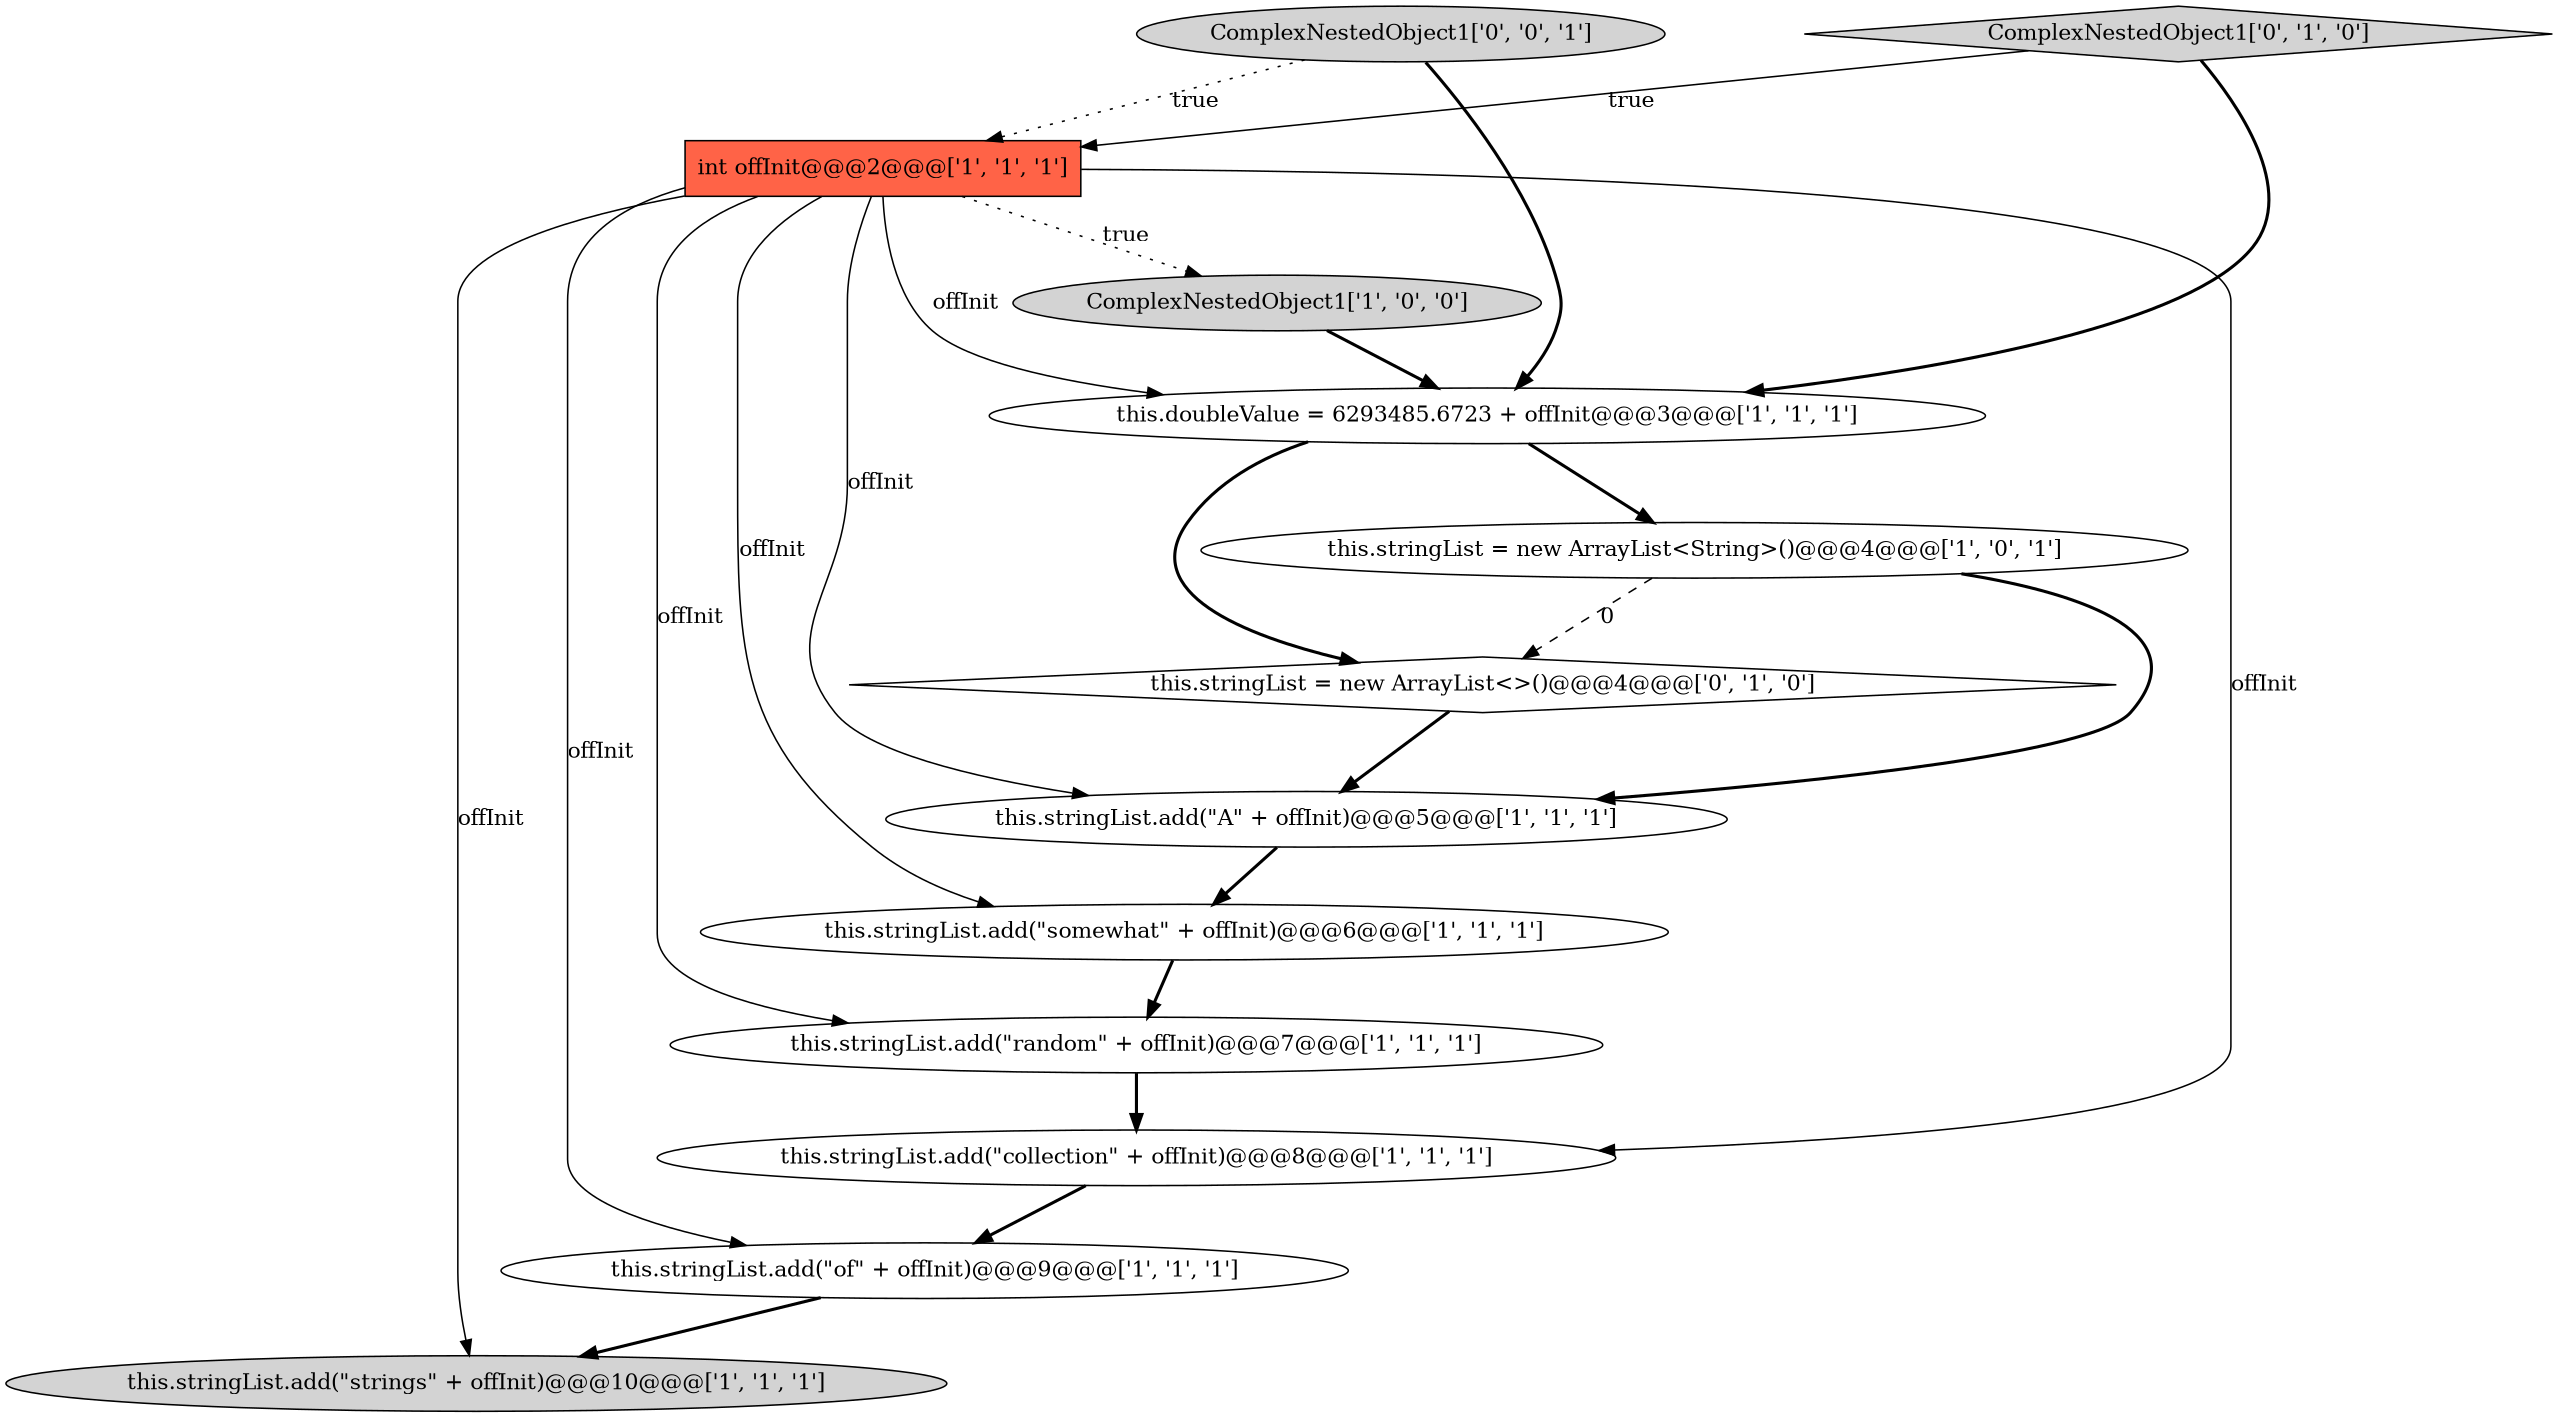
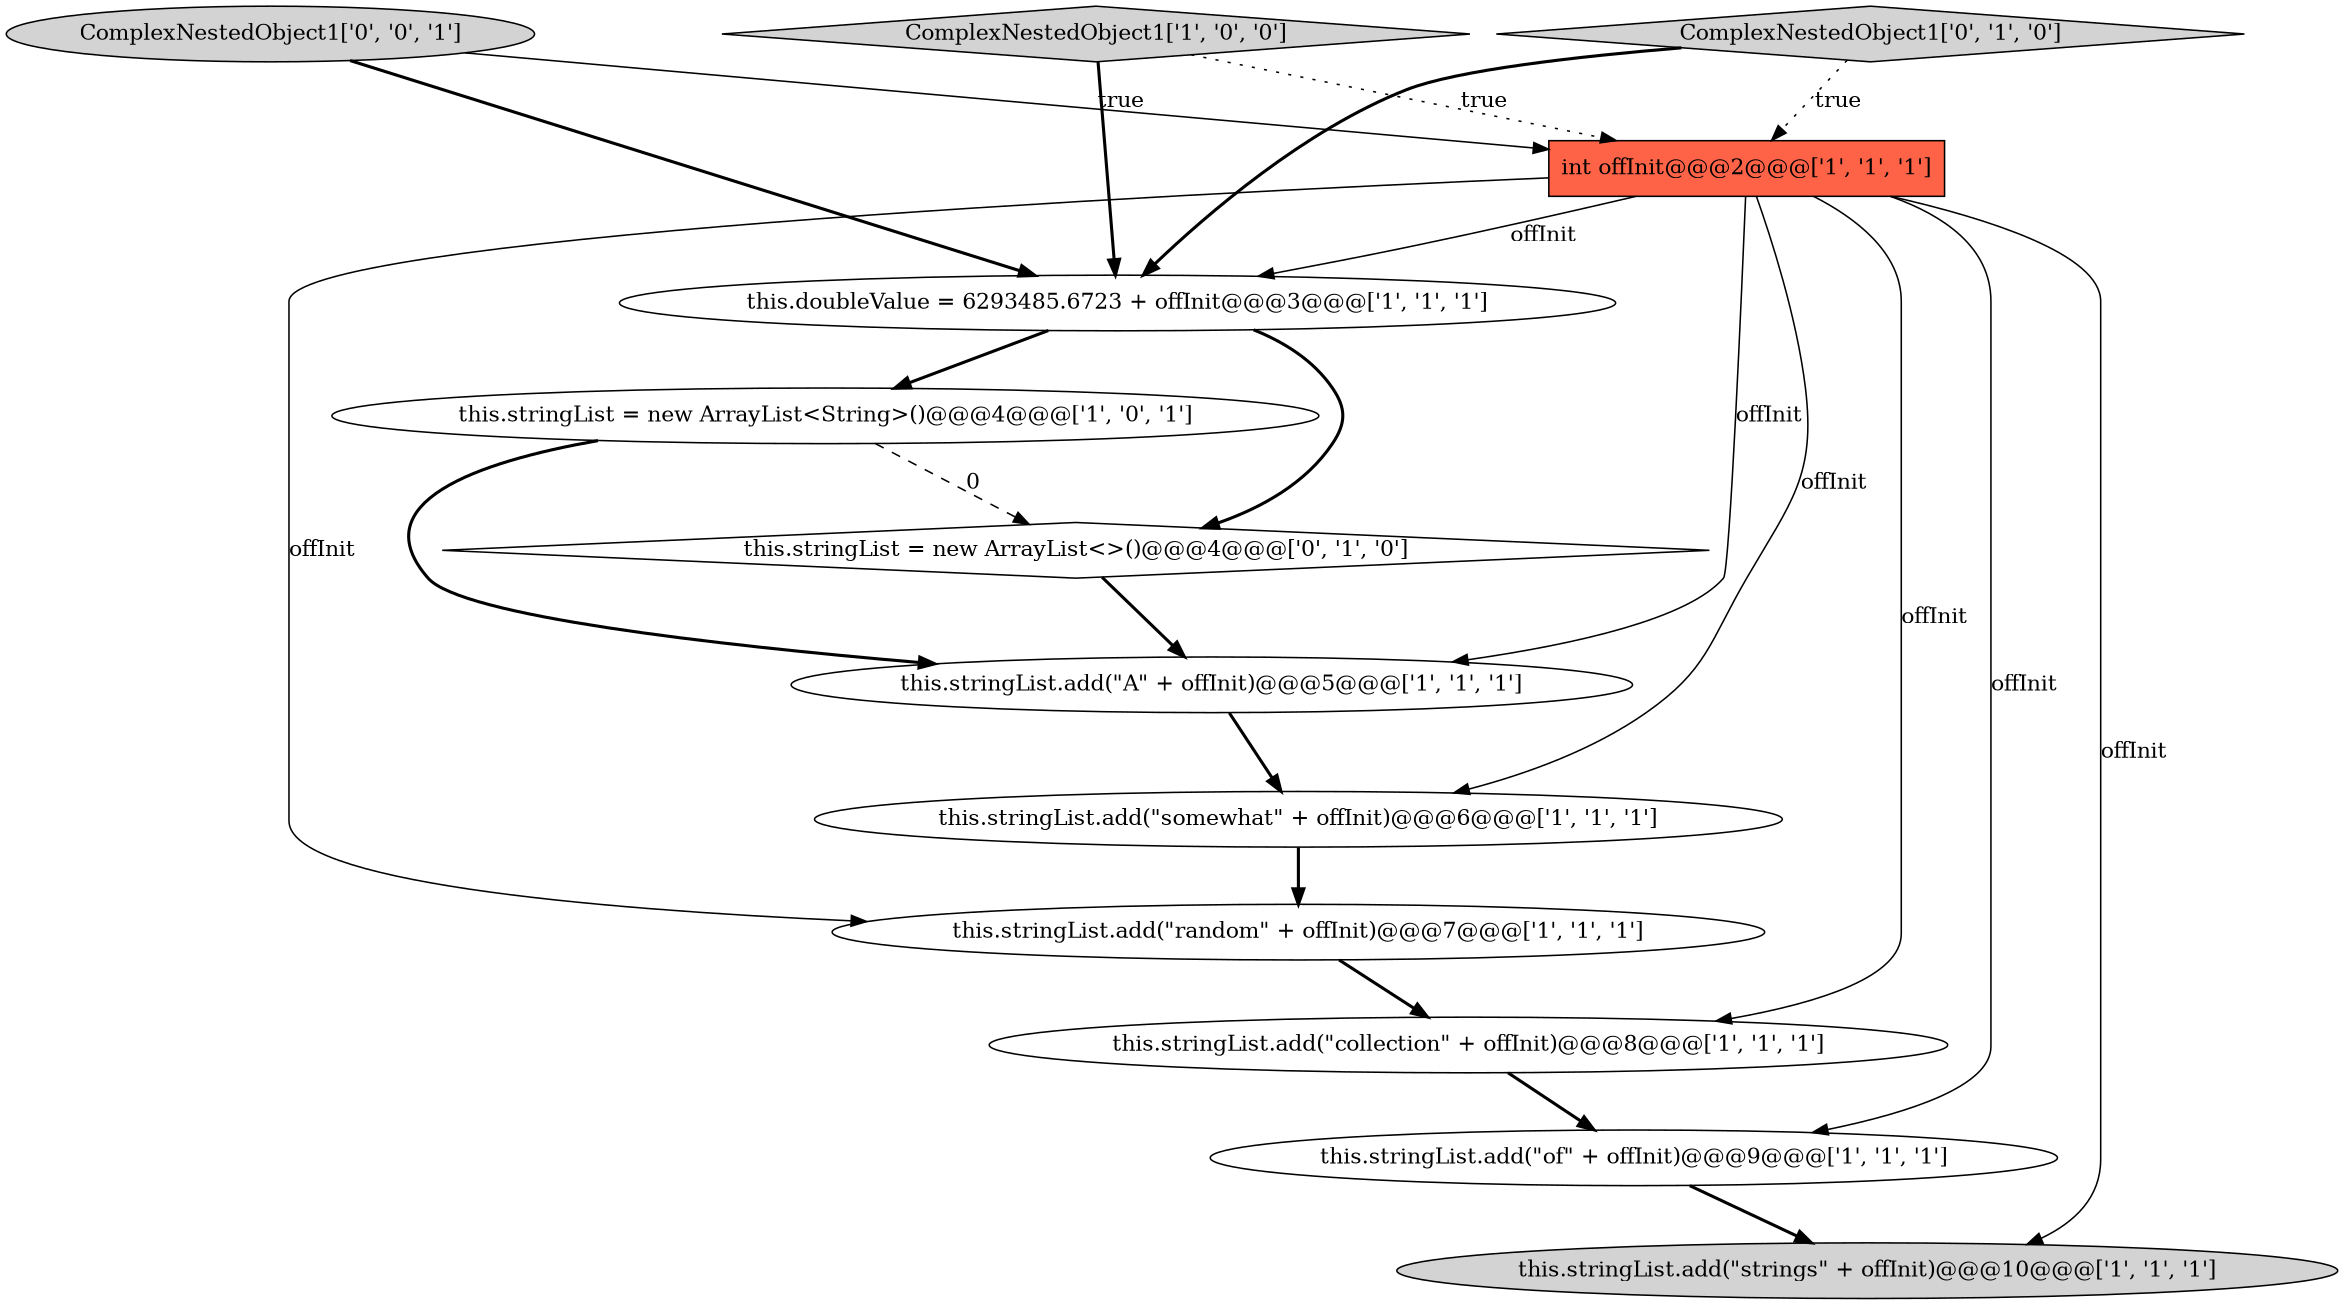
(1153, 98) -> (999, 100)
(1562, 98) -> (1815, 95)
(1074, 234) -> (1375, 92)
(1277, 303) -> (1096, 34)
